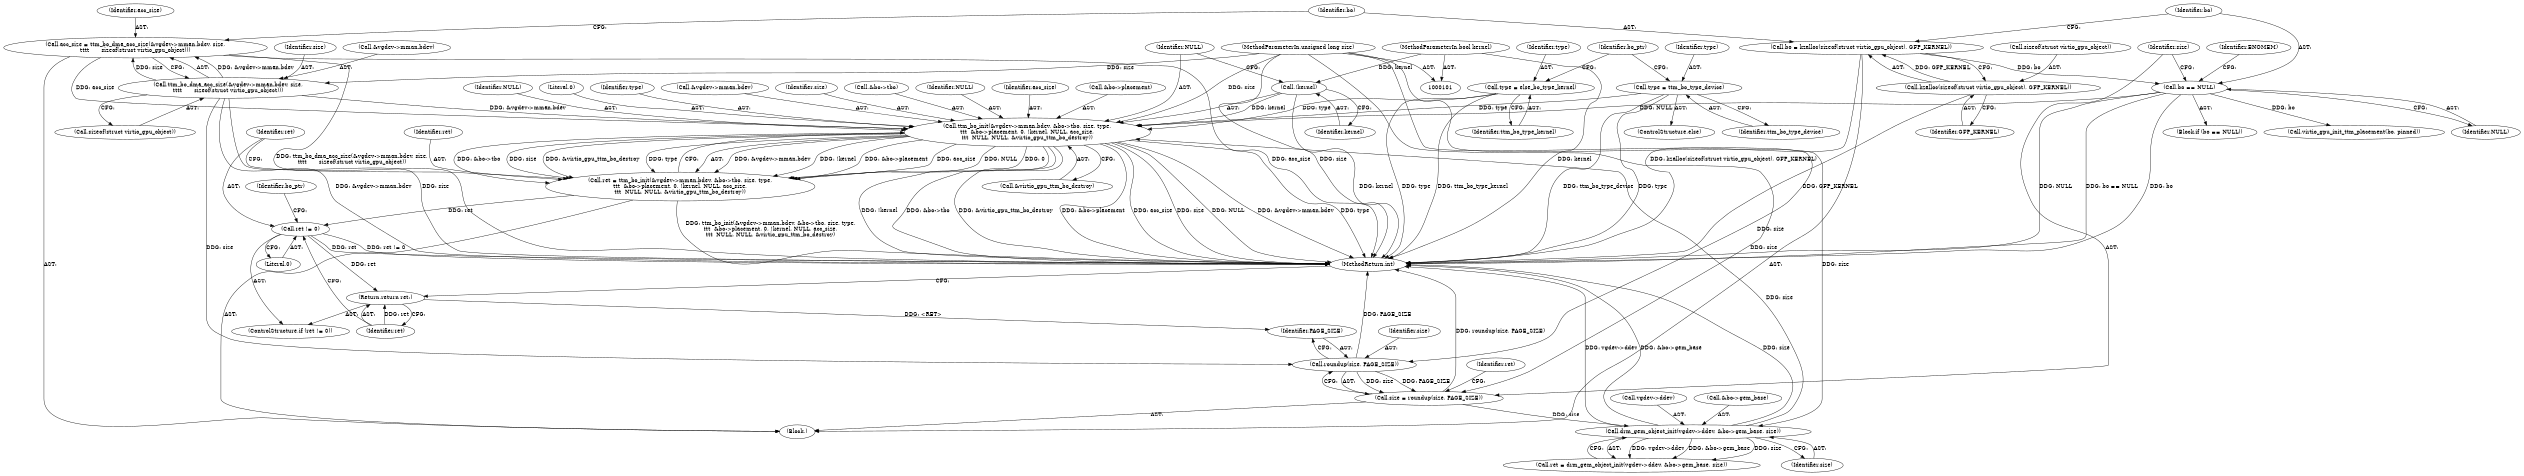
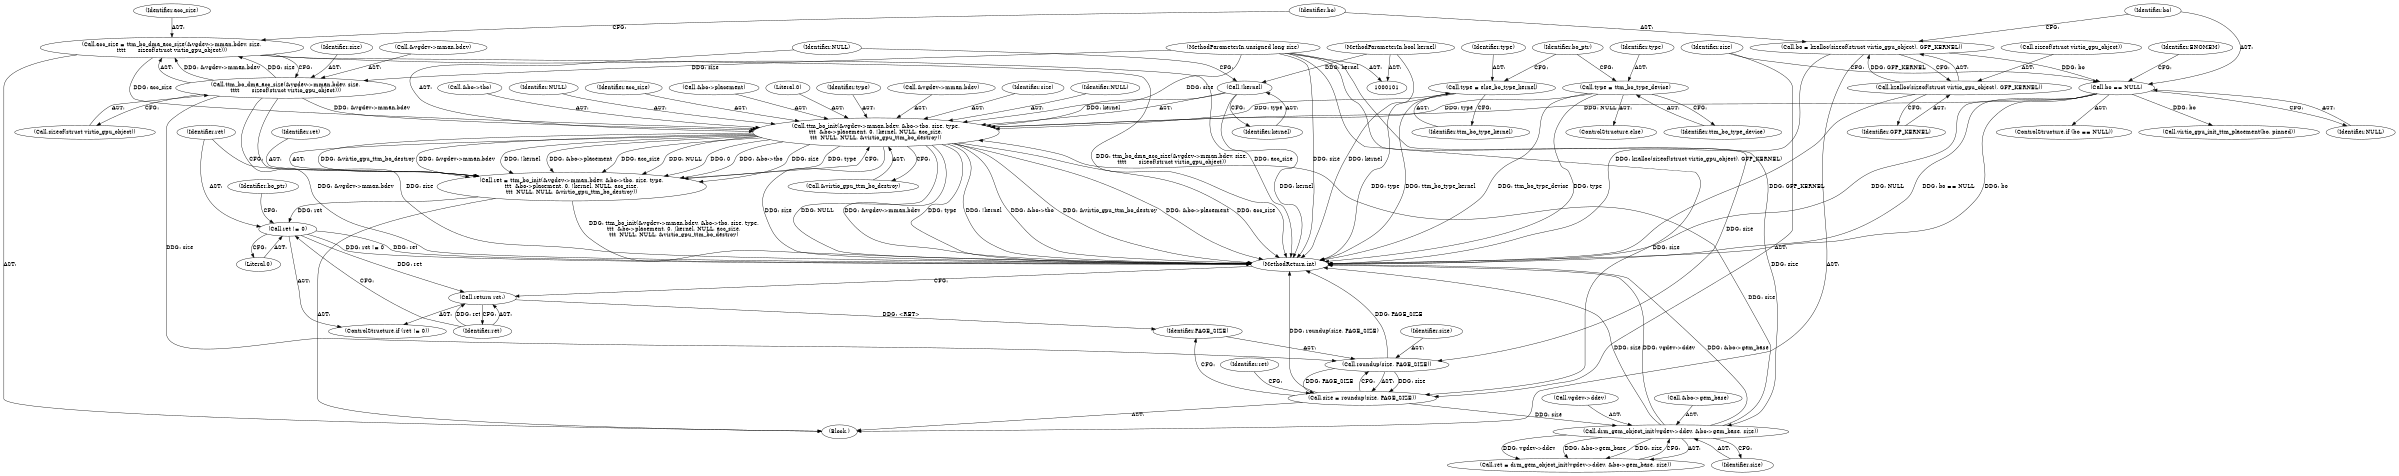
(2210, 132) -> (2064, 132)
(386, 298) -> (482, 298)
(1319, 352) -> (1231, 386)
